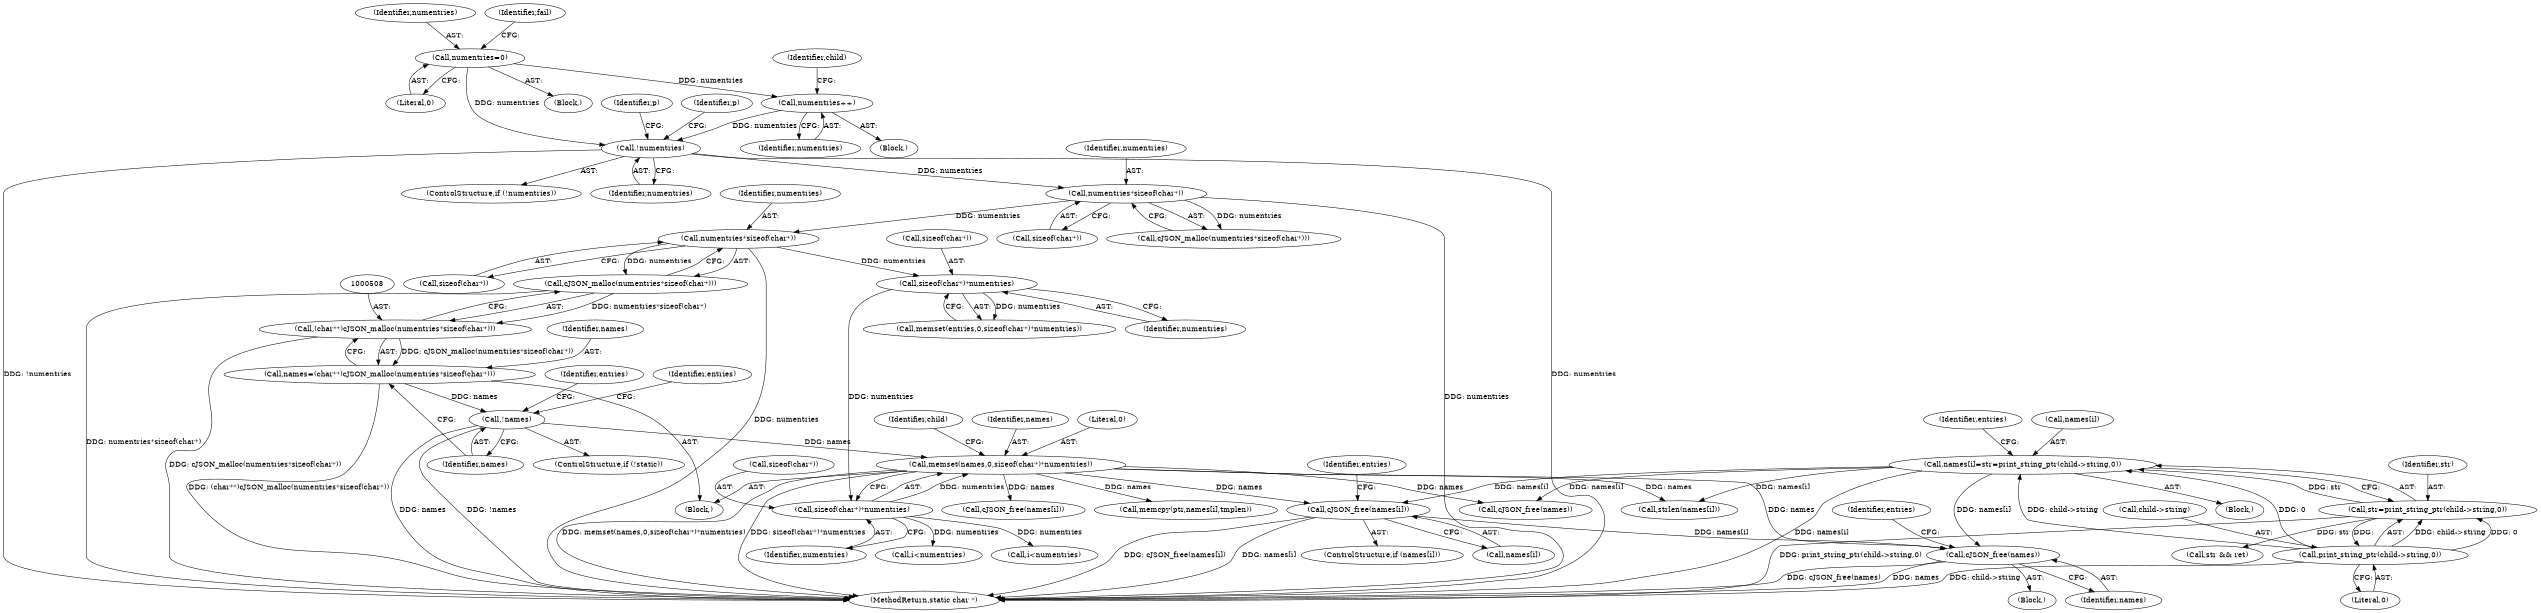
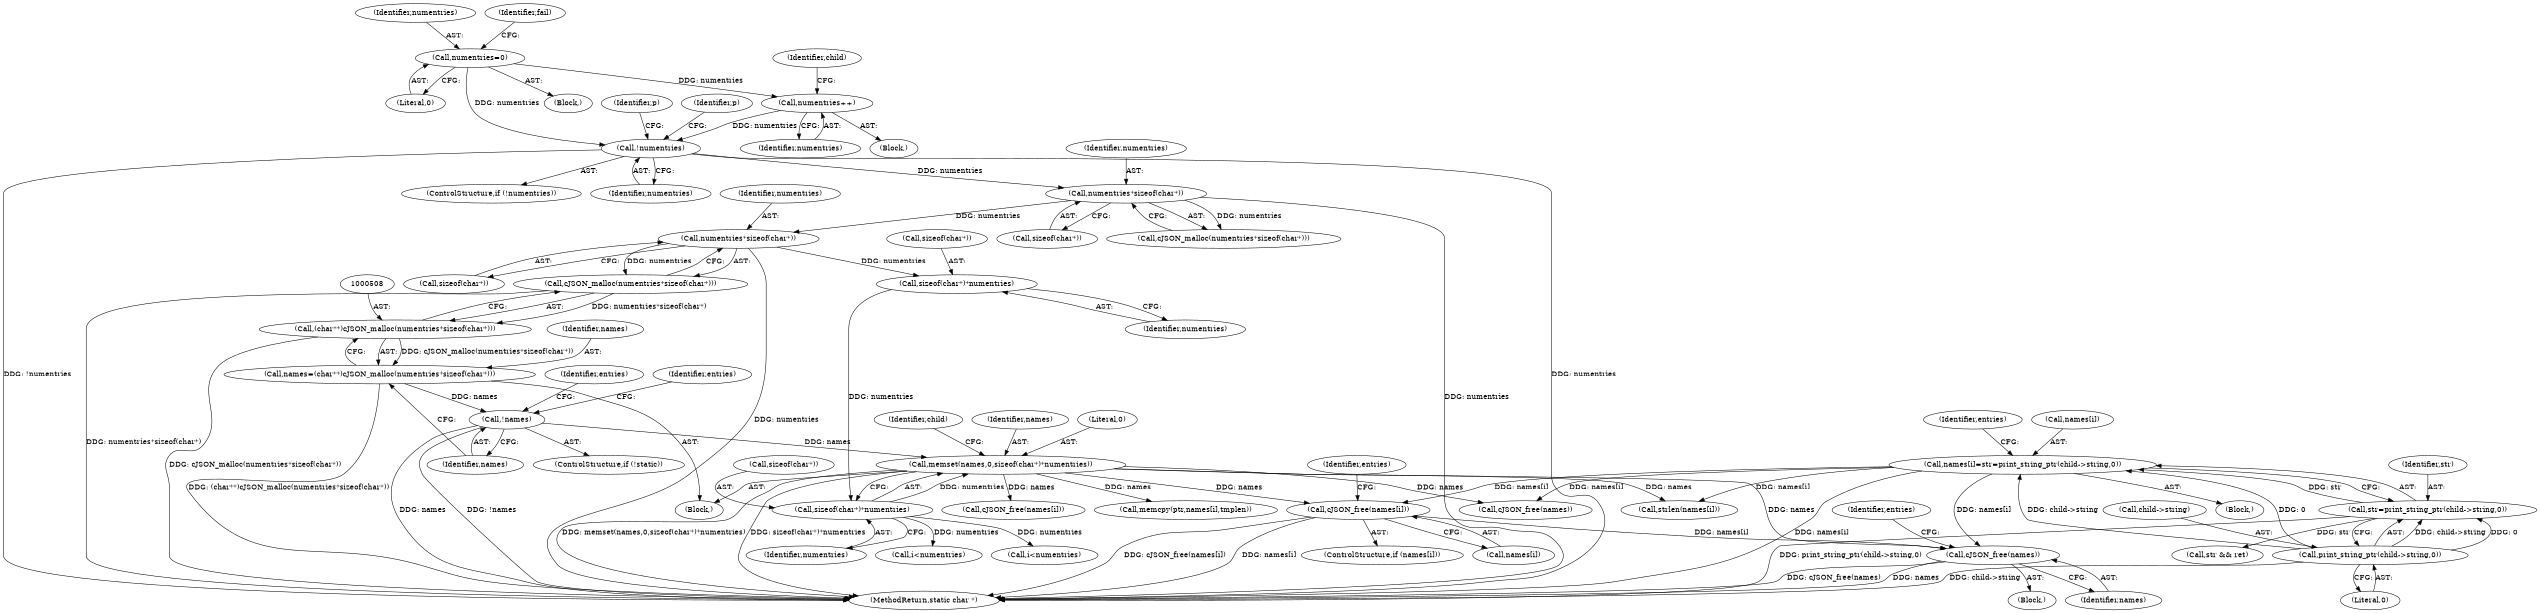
(990, 329) -> none
(2365, 533) -> (2365, 533)
